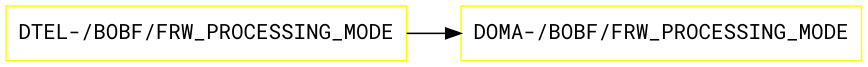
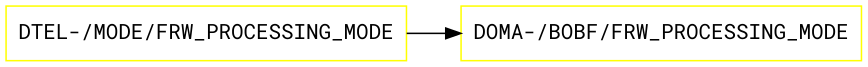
(206, 33) -> (206, 33)
